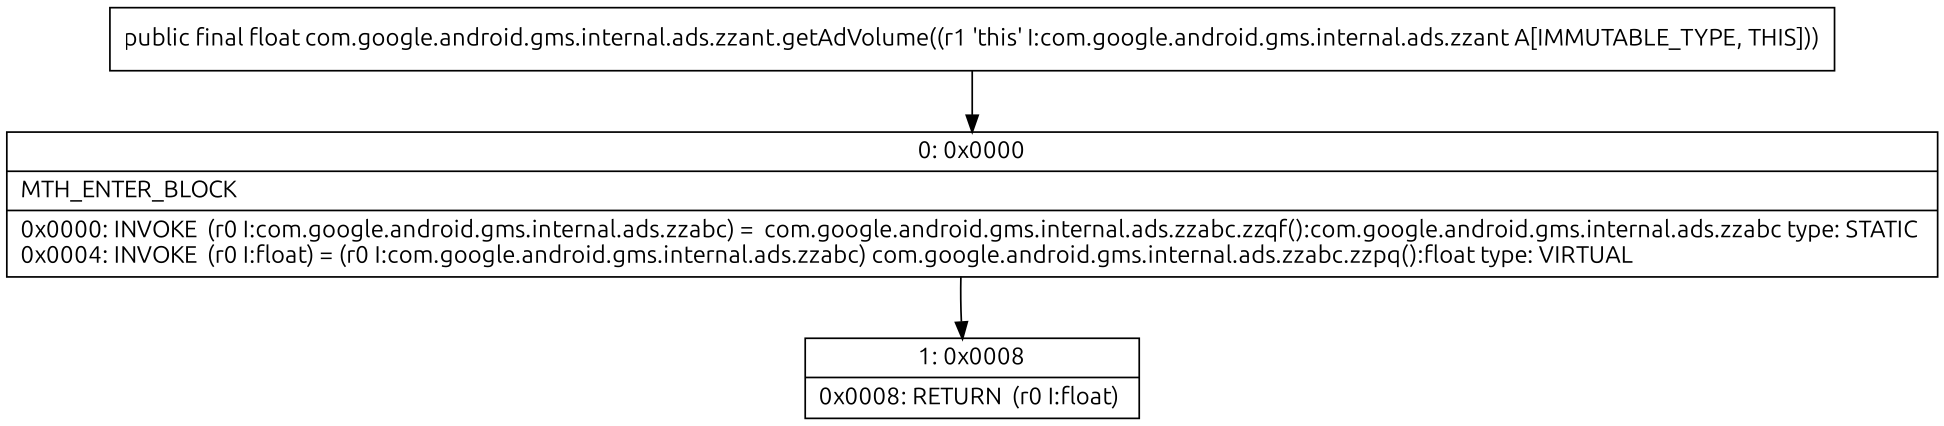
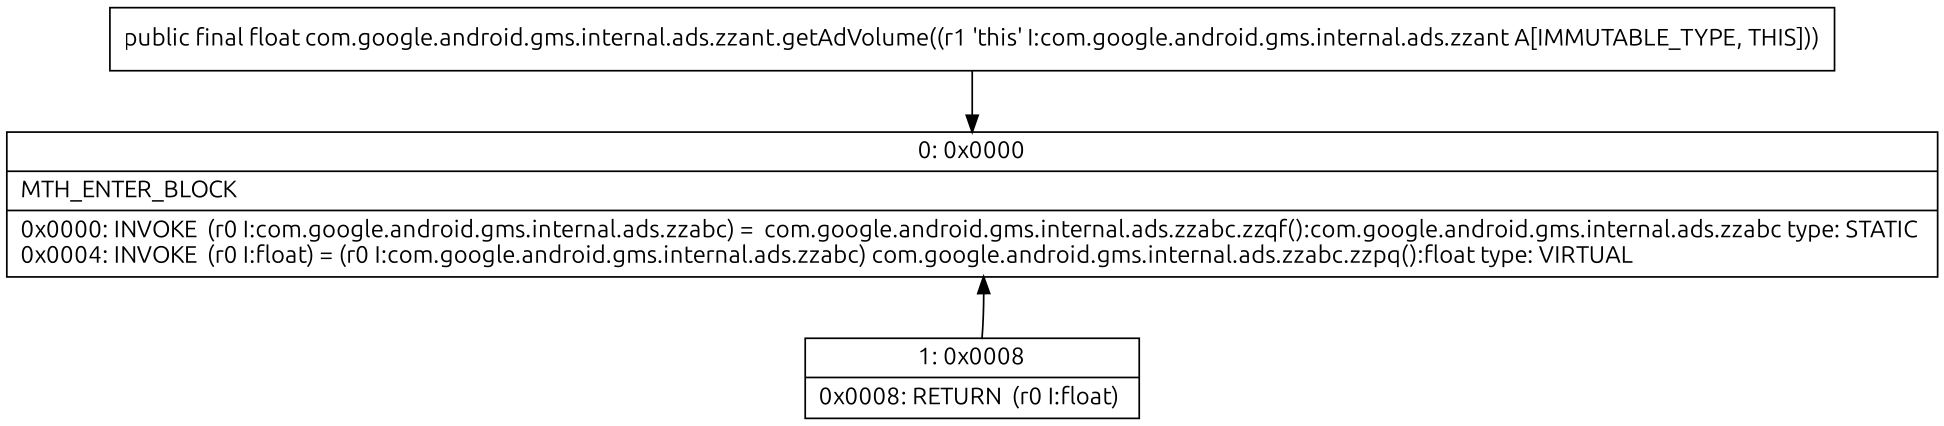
(961, 299) -> (983, 316)
